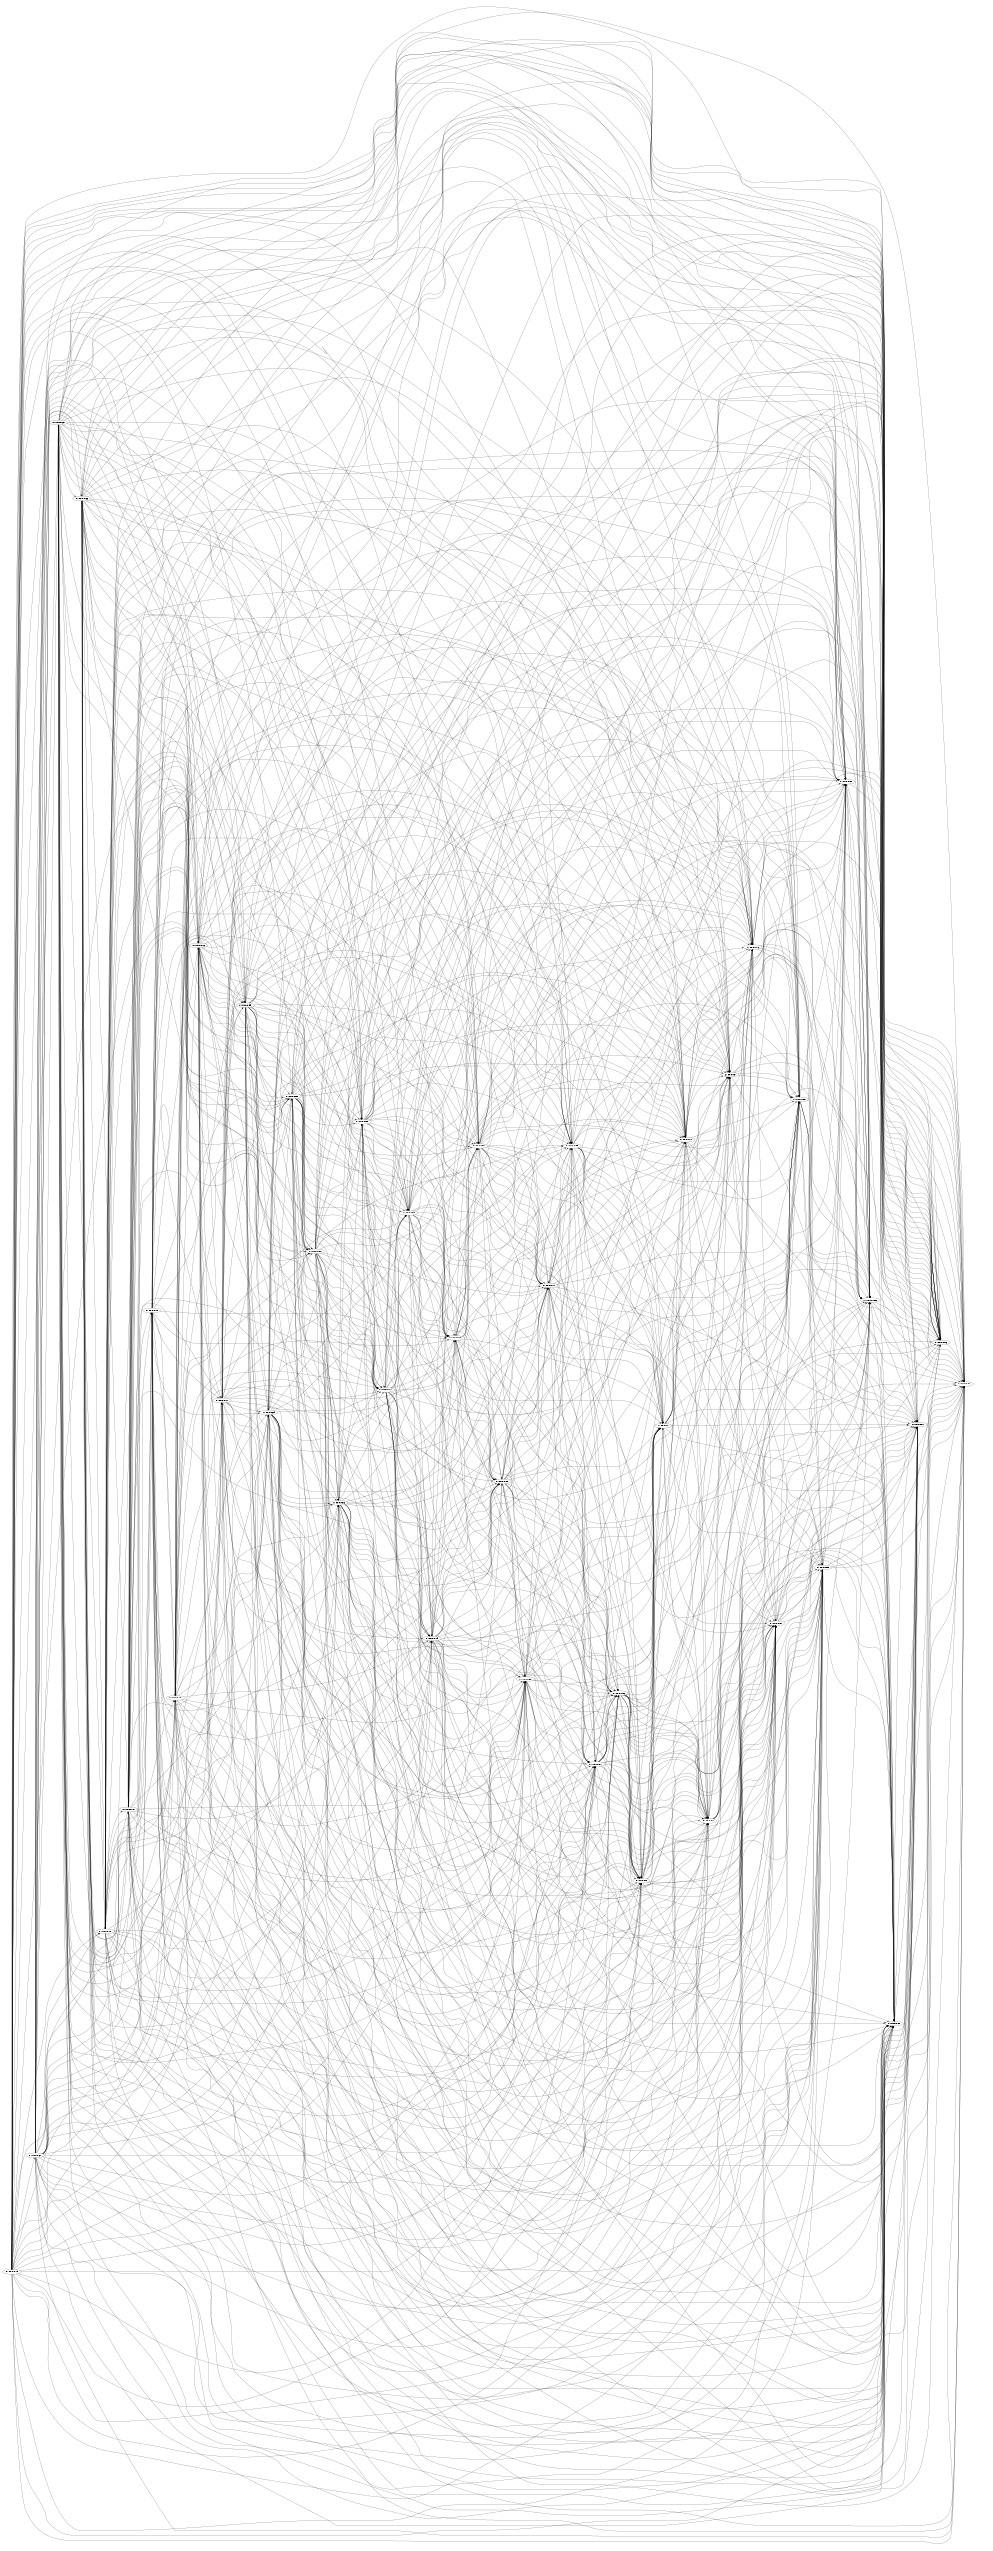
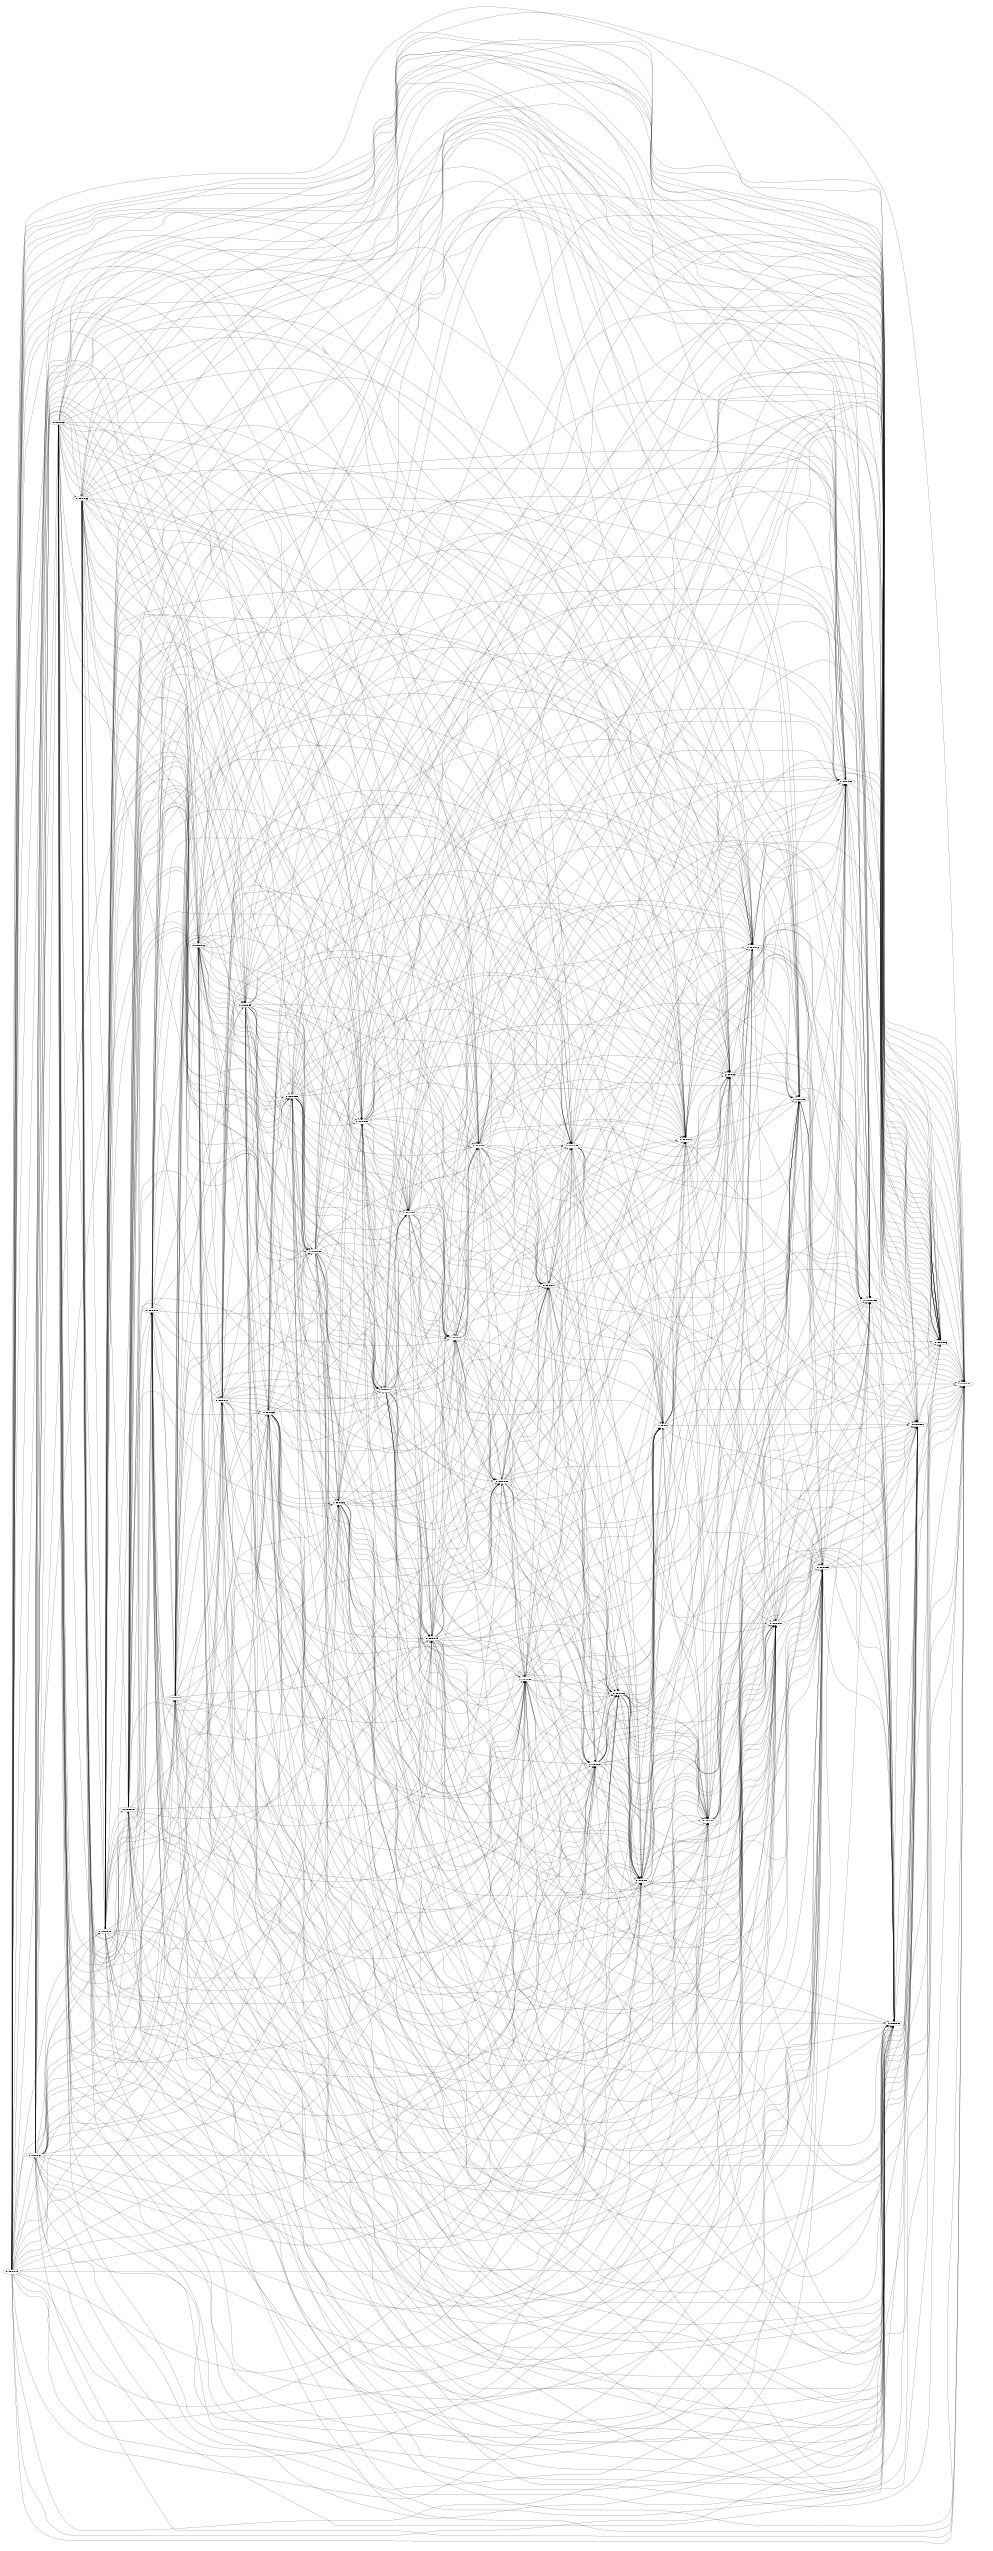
(747, 653) -> none
none -> (118, 743)
